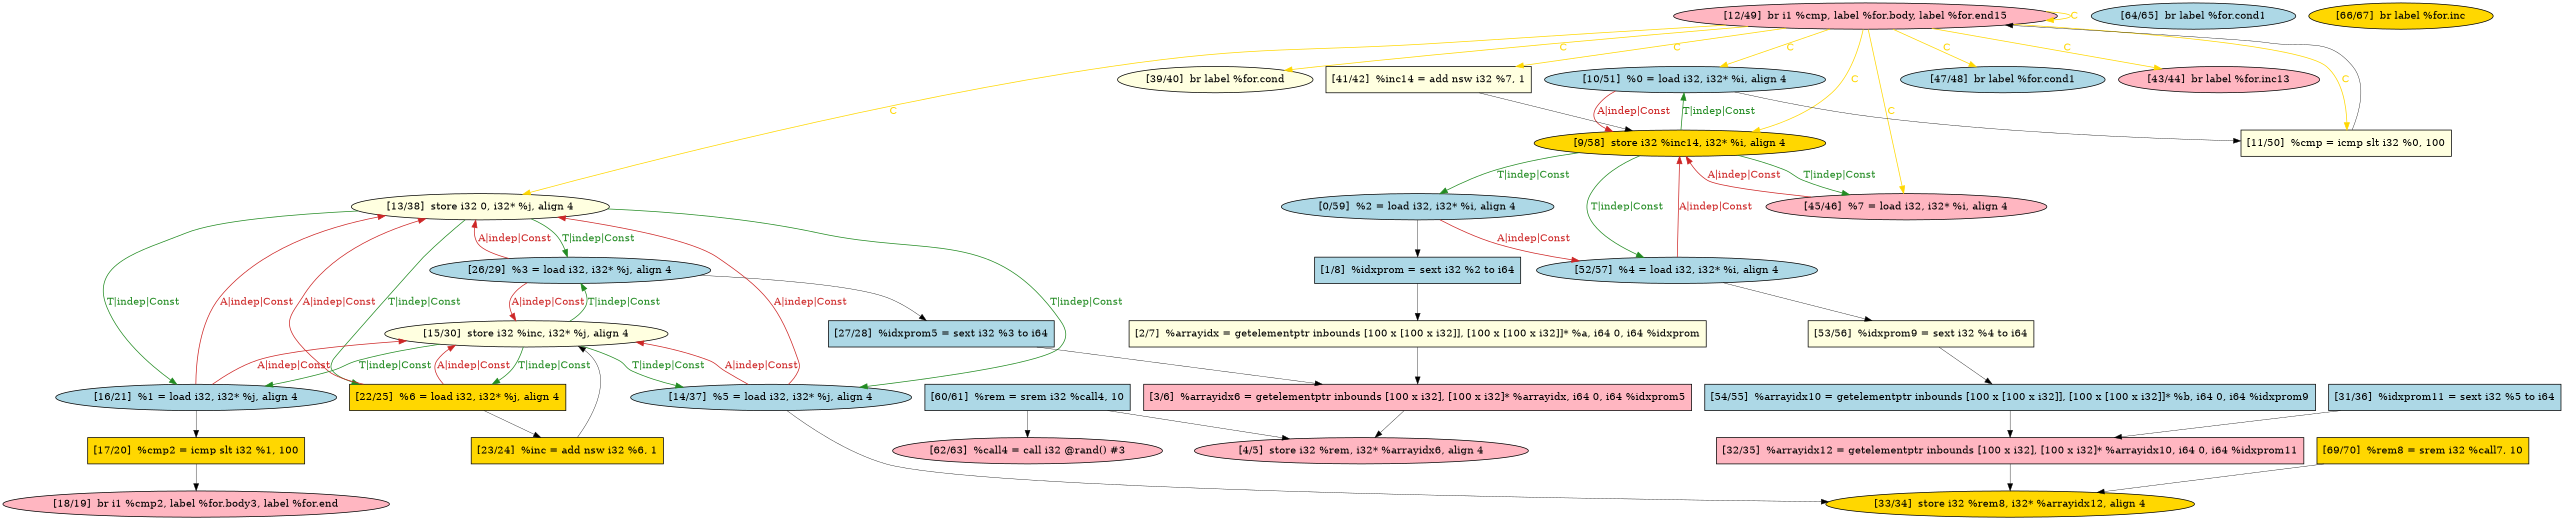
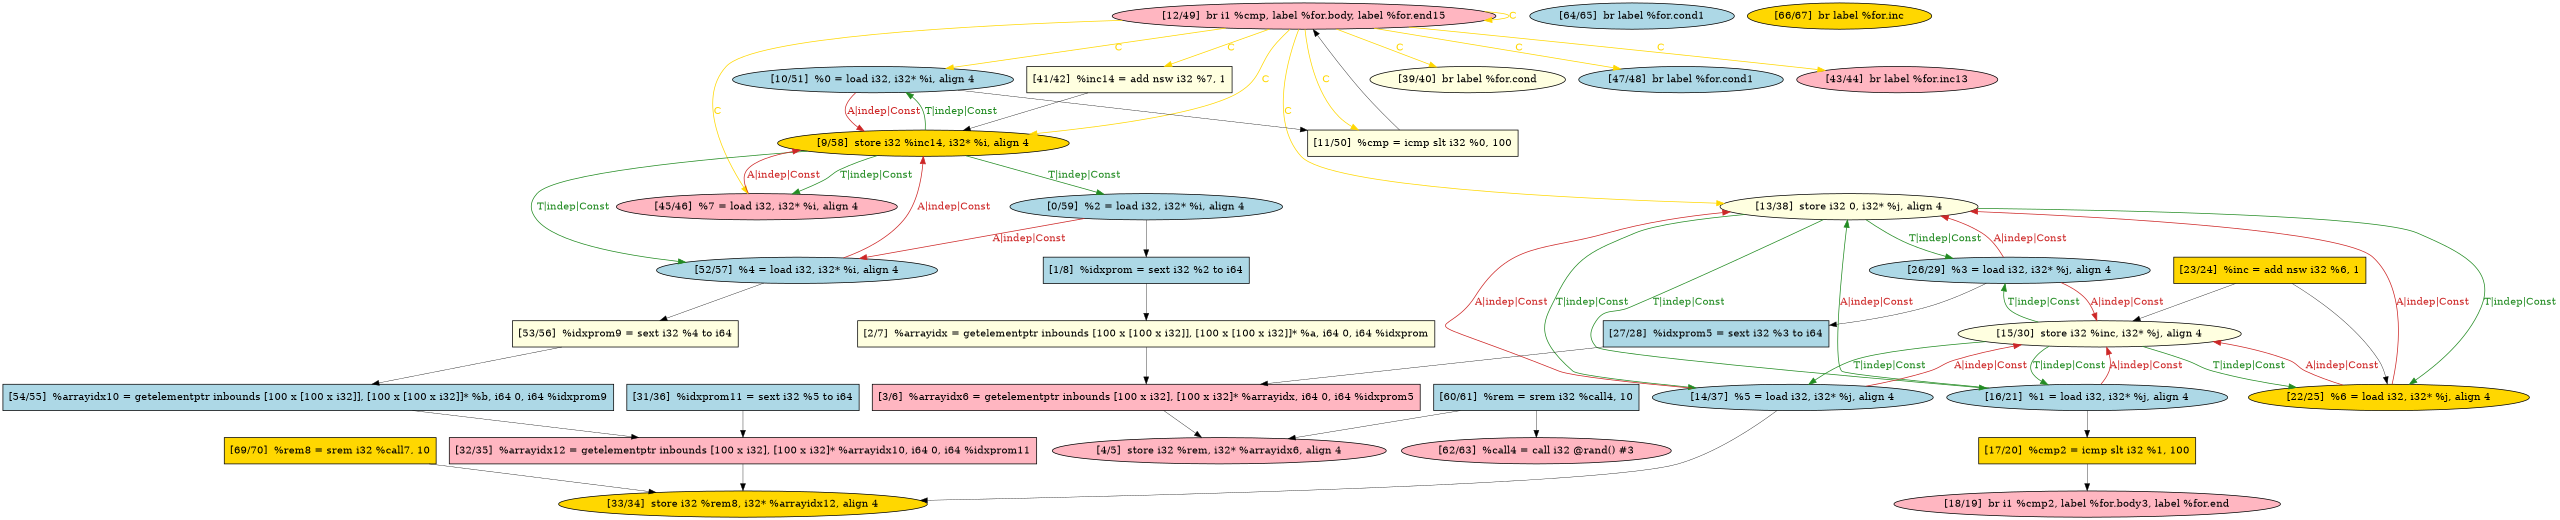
(252, 267) -> (1839, 359)
(458, 397) -> (2389, 397)
(509, 422) -> (2346, 323)
